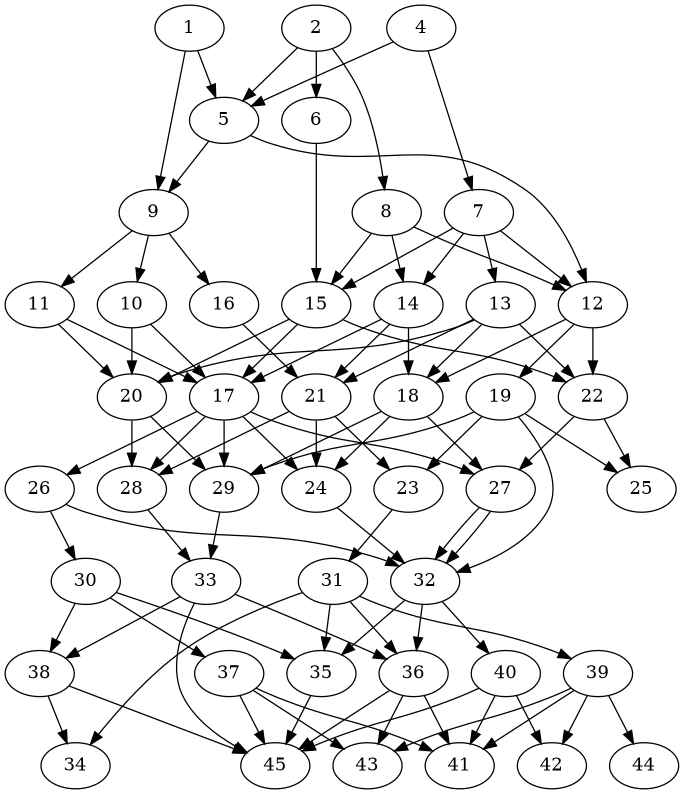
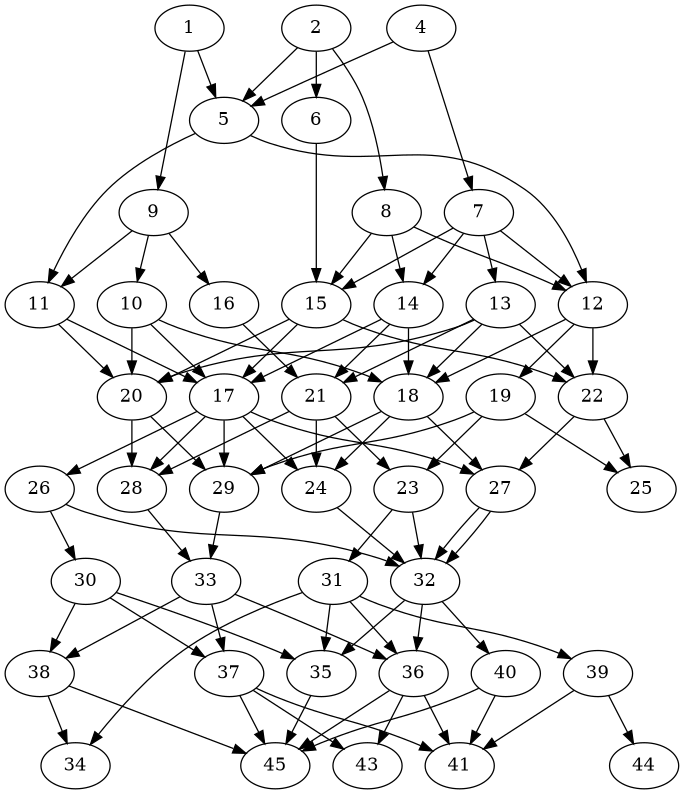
(193, 161) -> (110, 187)
none -> (253, 348)
(548, 509) -> (416, 529)
(179, 685) -> (215, 619)
(493, 717) -> none
(552, 766) -> none
